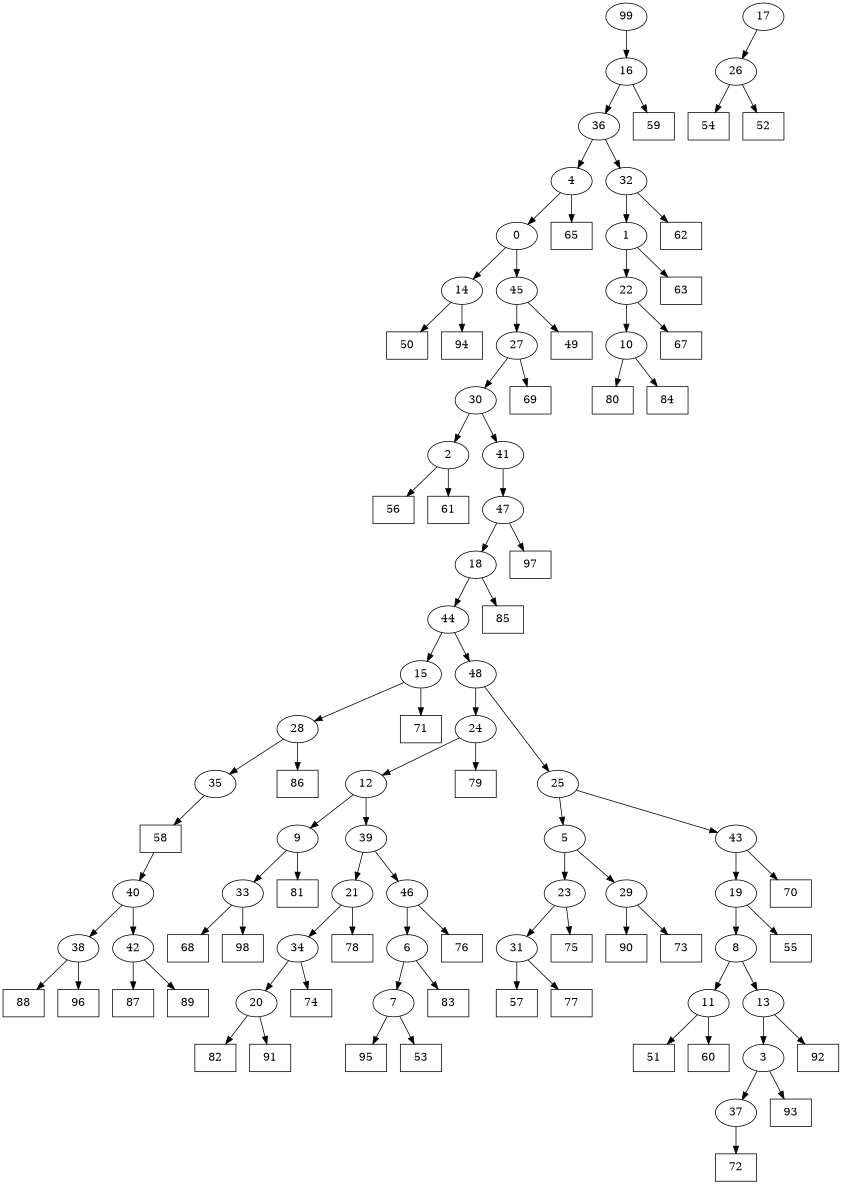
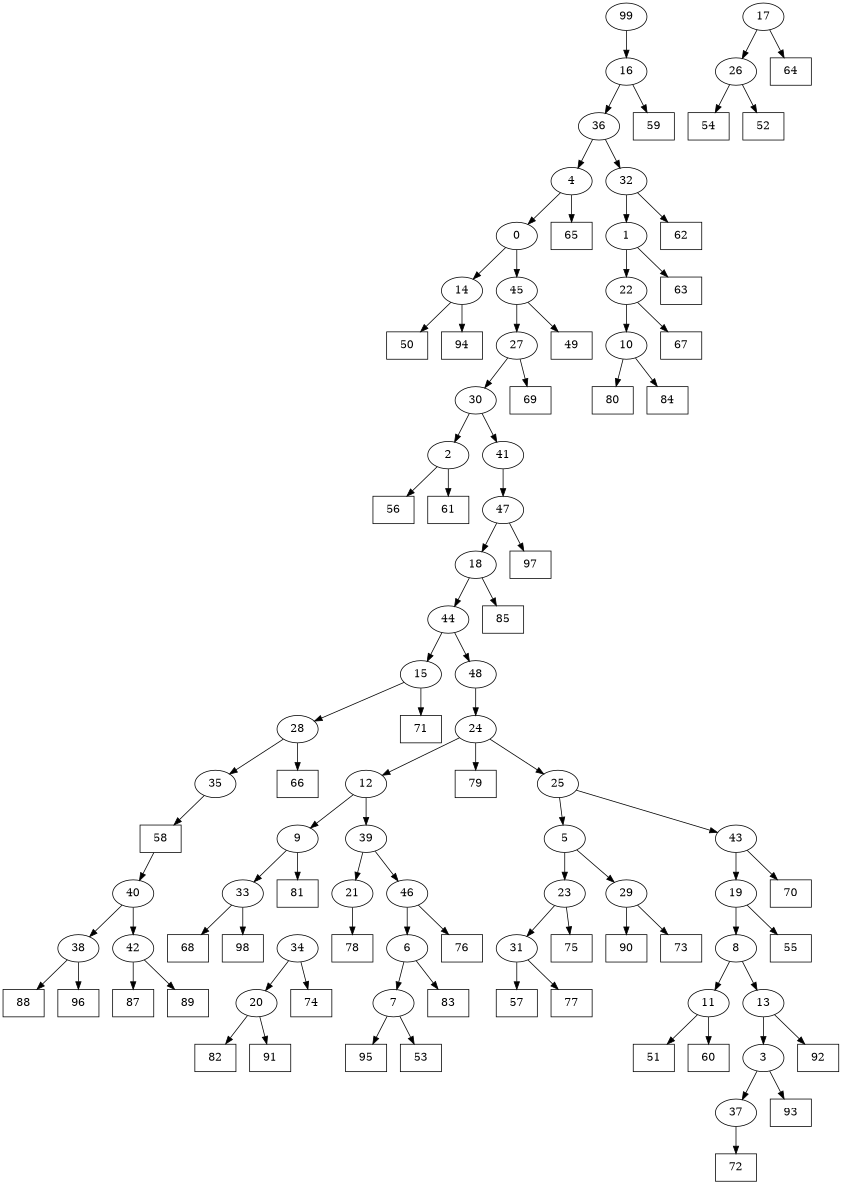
none -> (791, 72)
(514, 726) -> (514, 755)
(298, 784) -> (298, 784)
(328, 918) -> none
